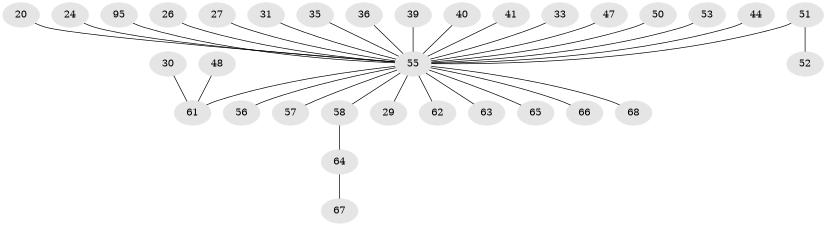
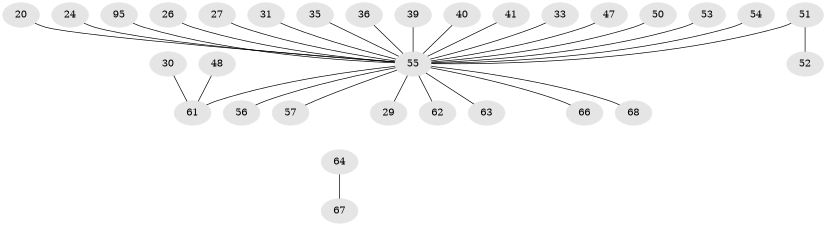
(756, 15) -> (756, 15)
(340, 113) -> none
(536, 113) -> none
